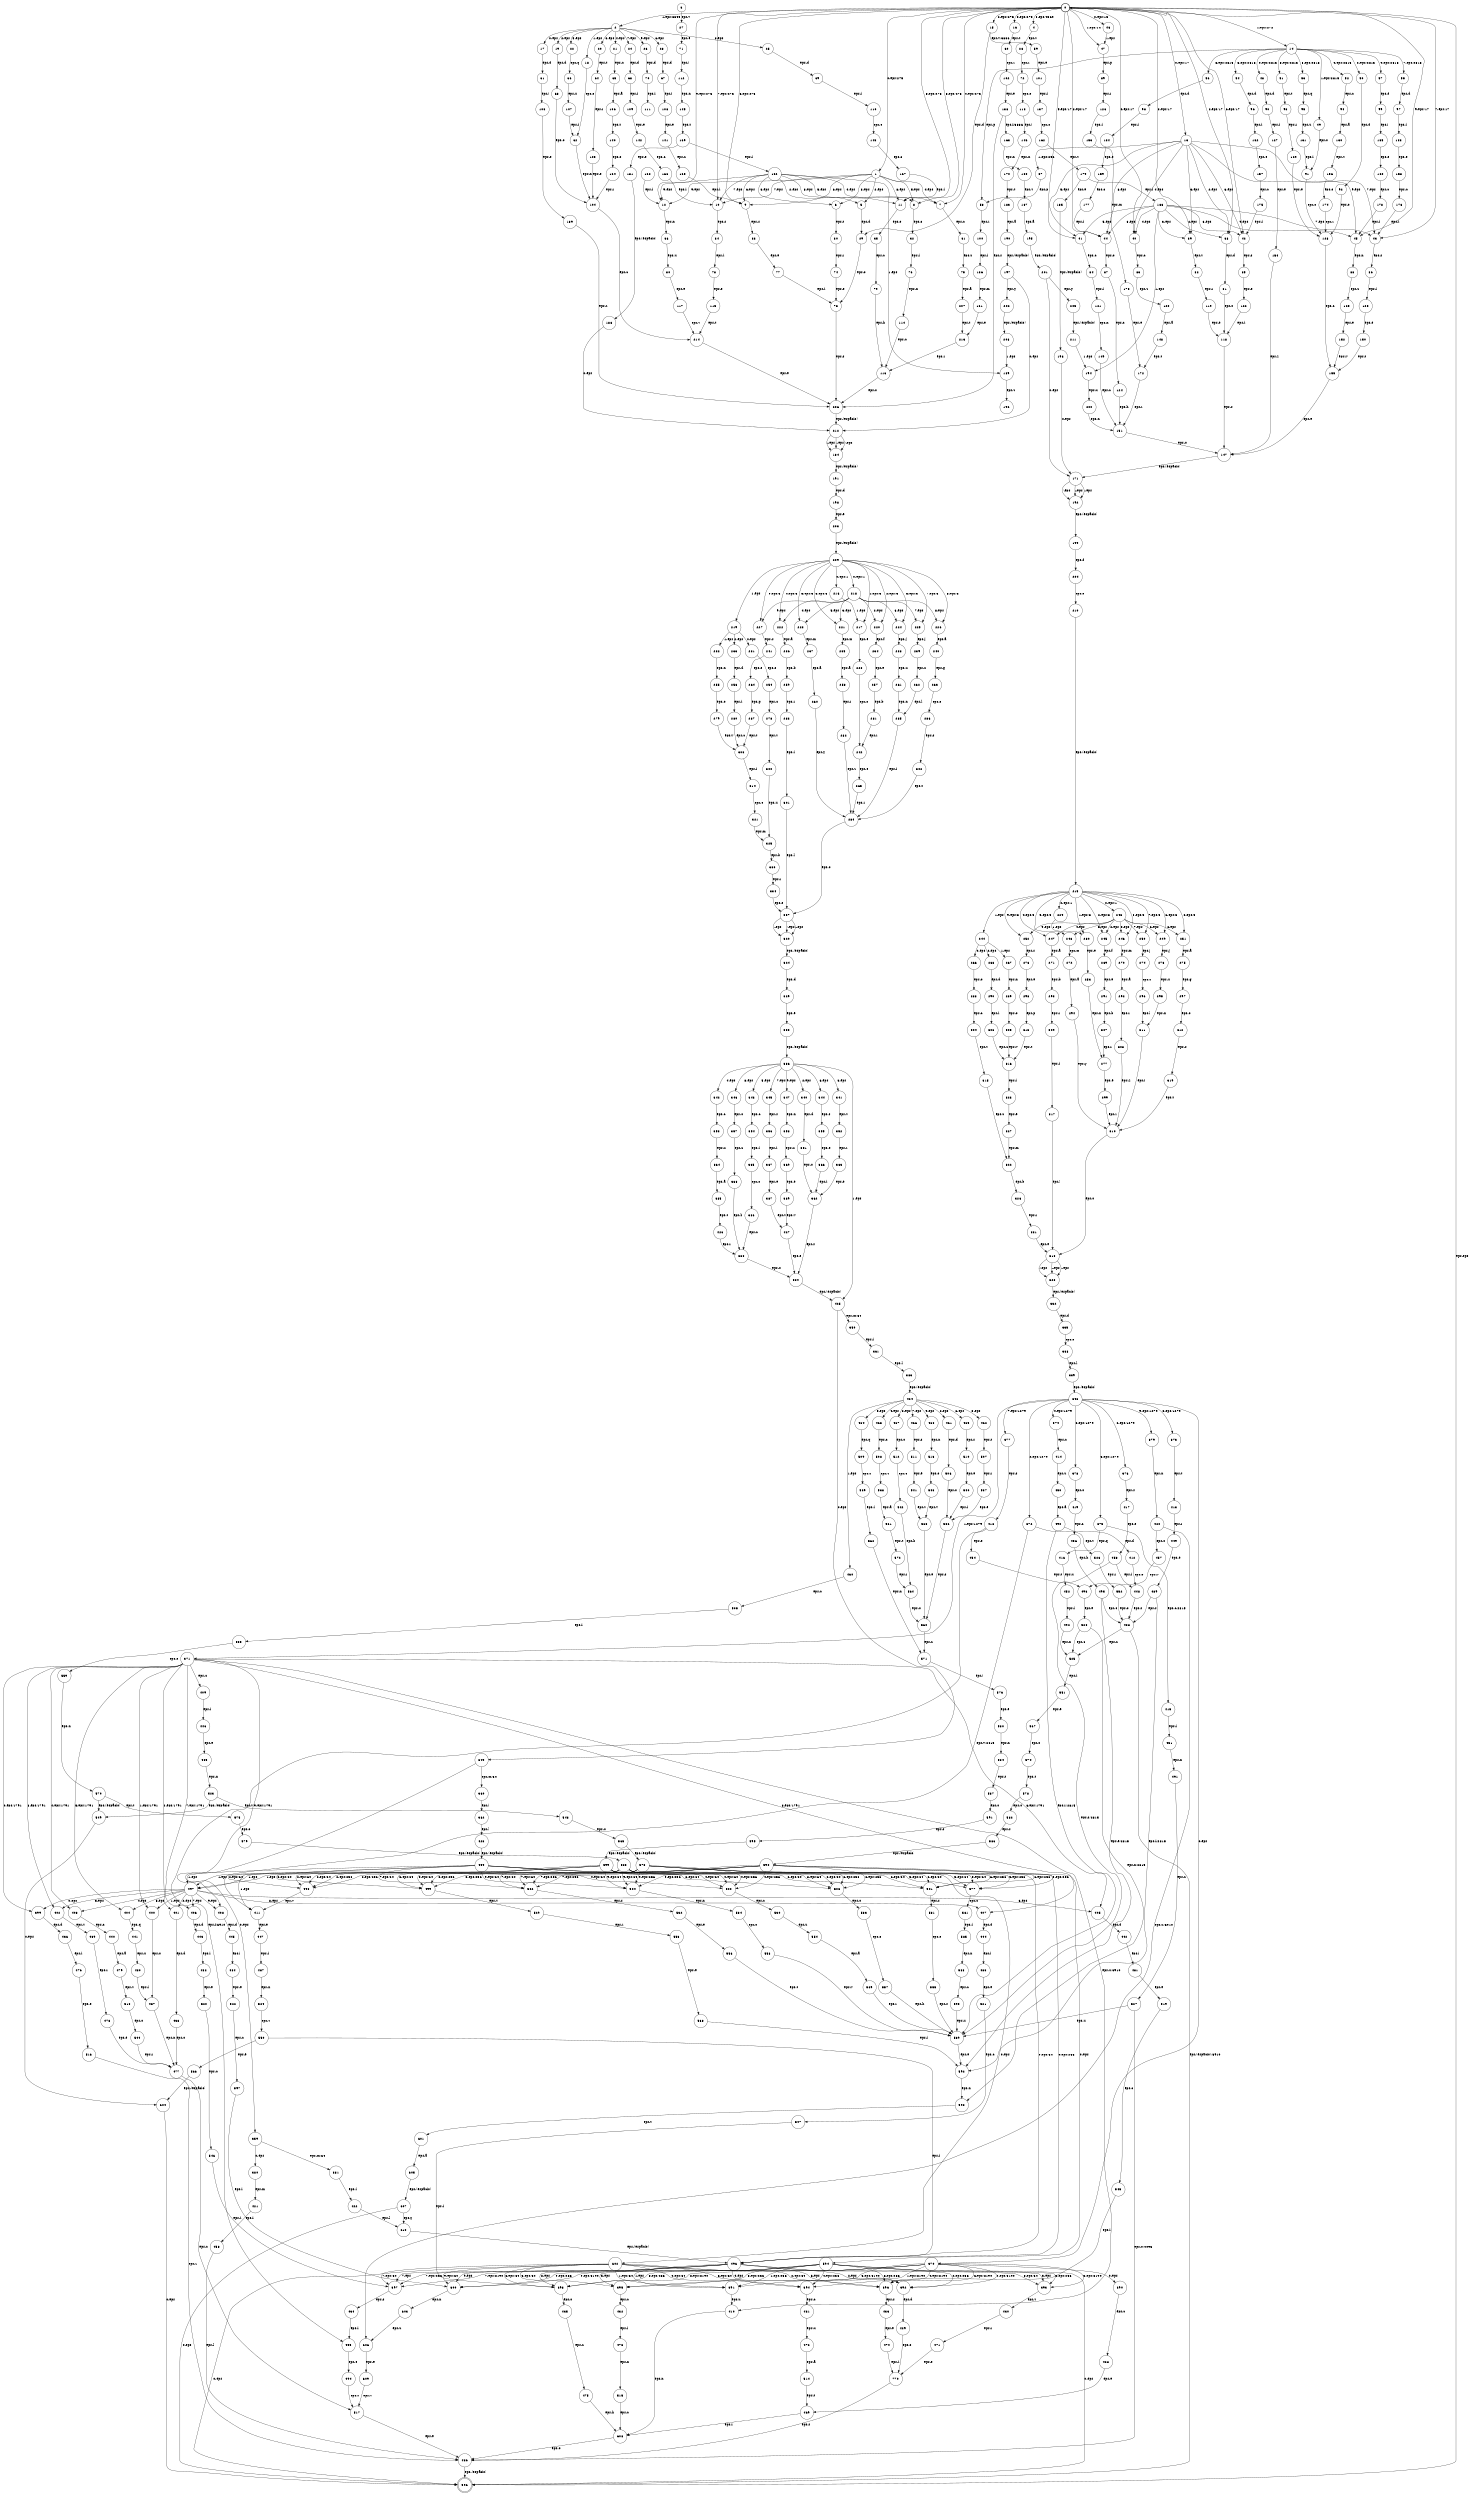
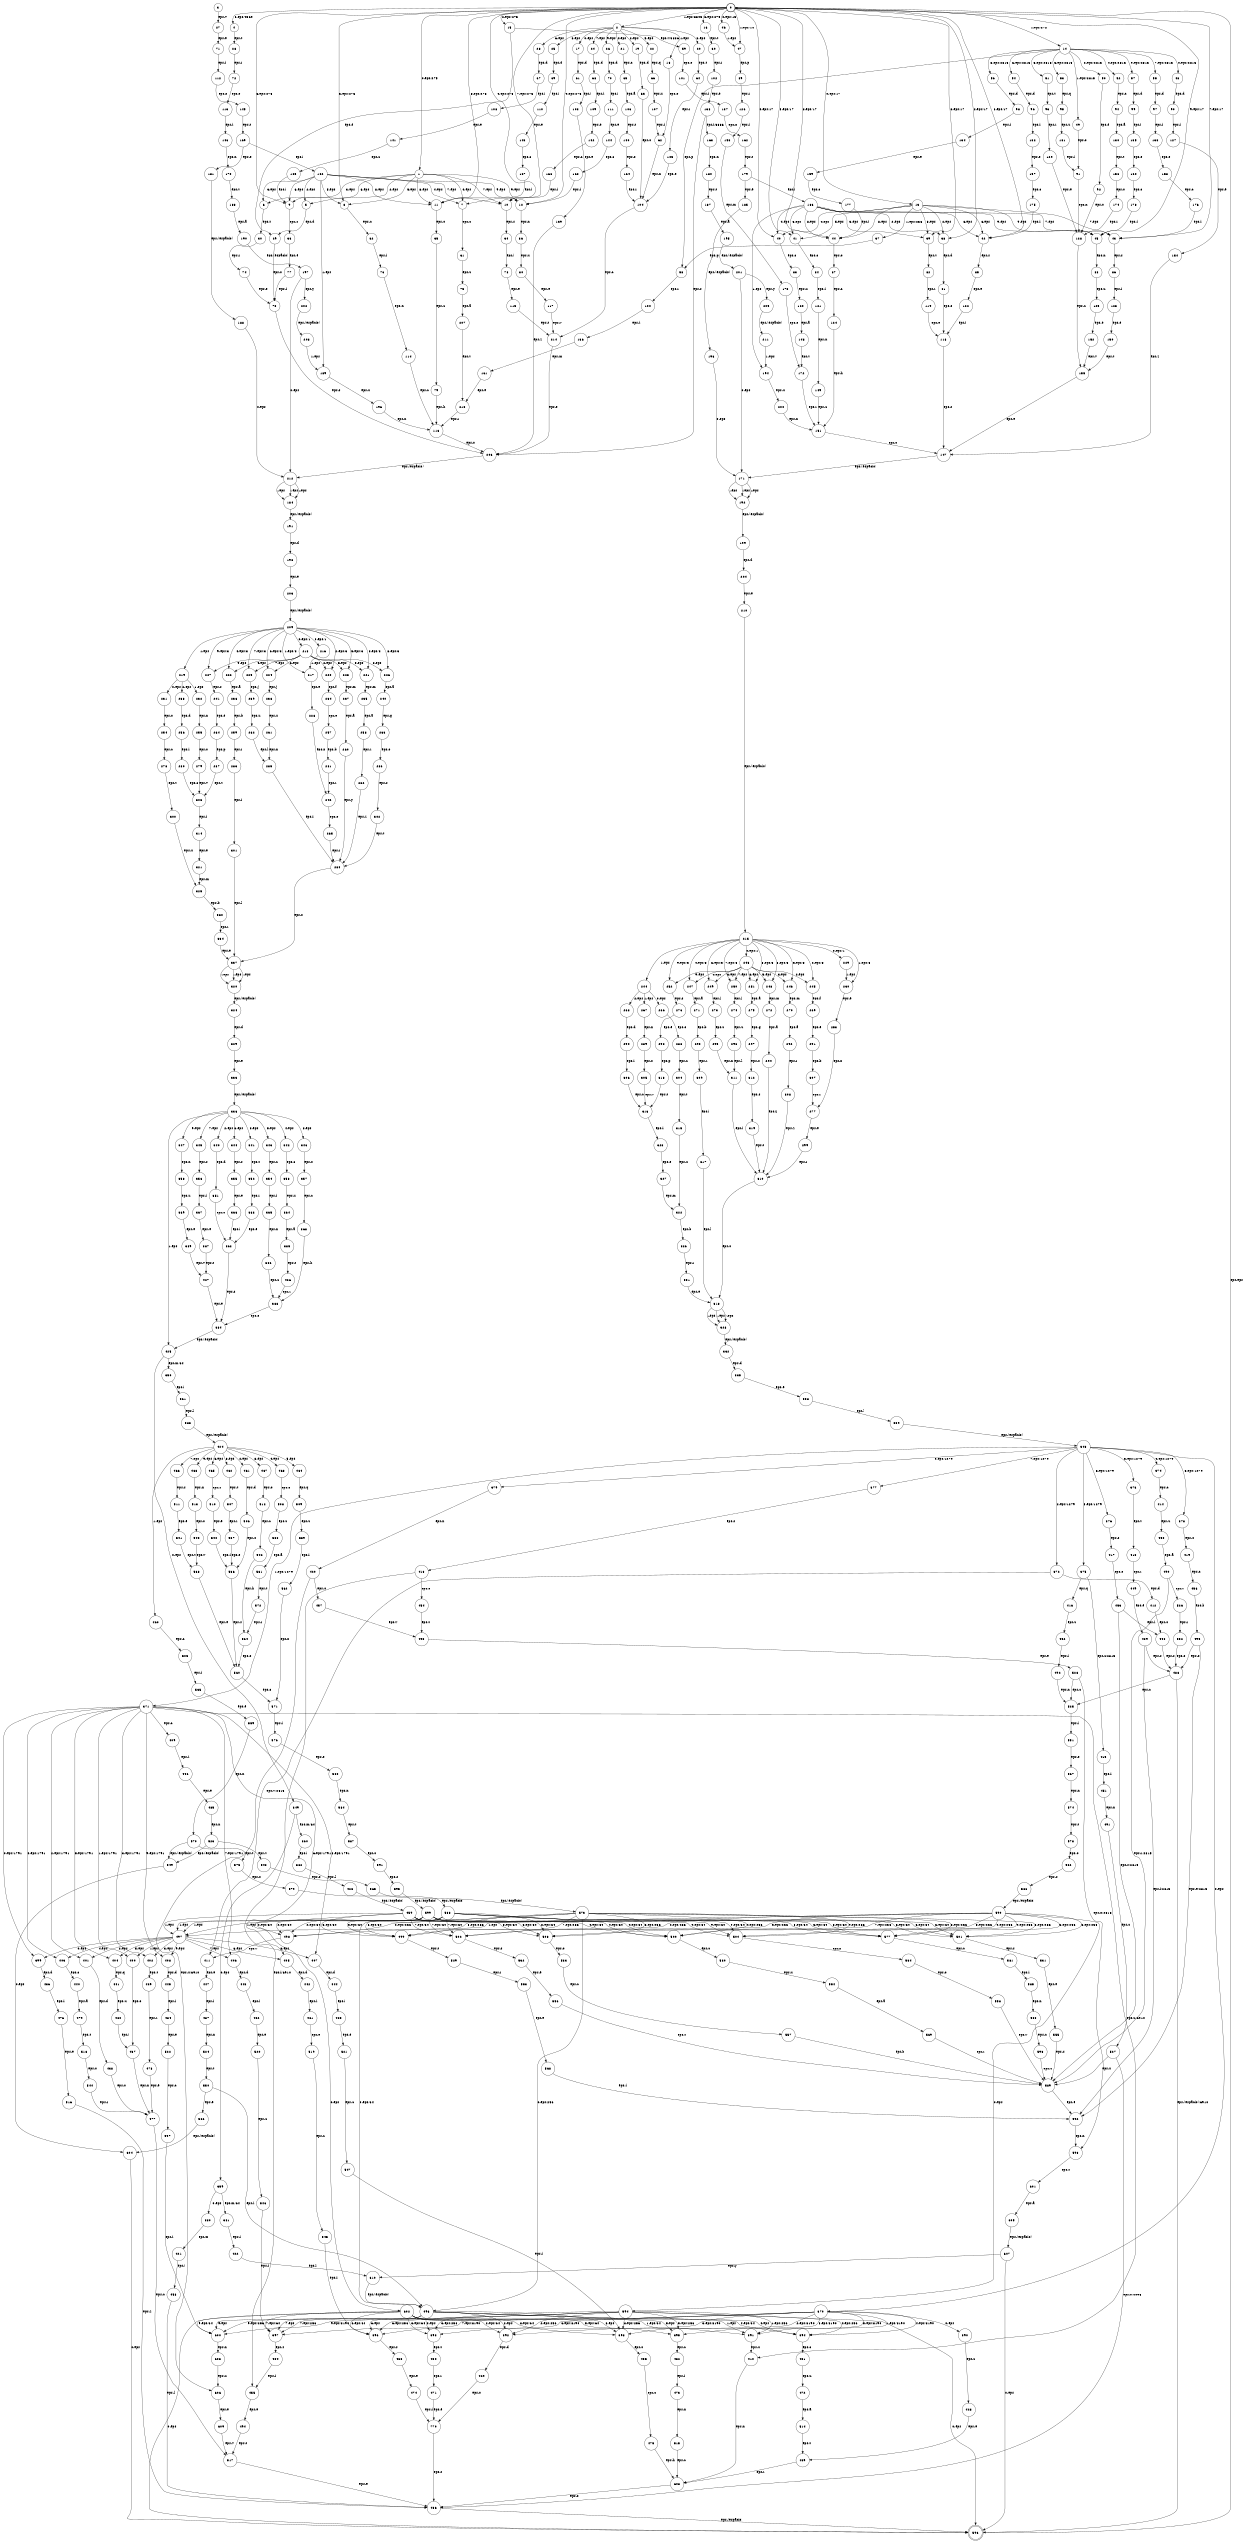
none -> (609, 140)
none -> (404, 424)
(413, 1872) -> (313, 1921)
